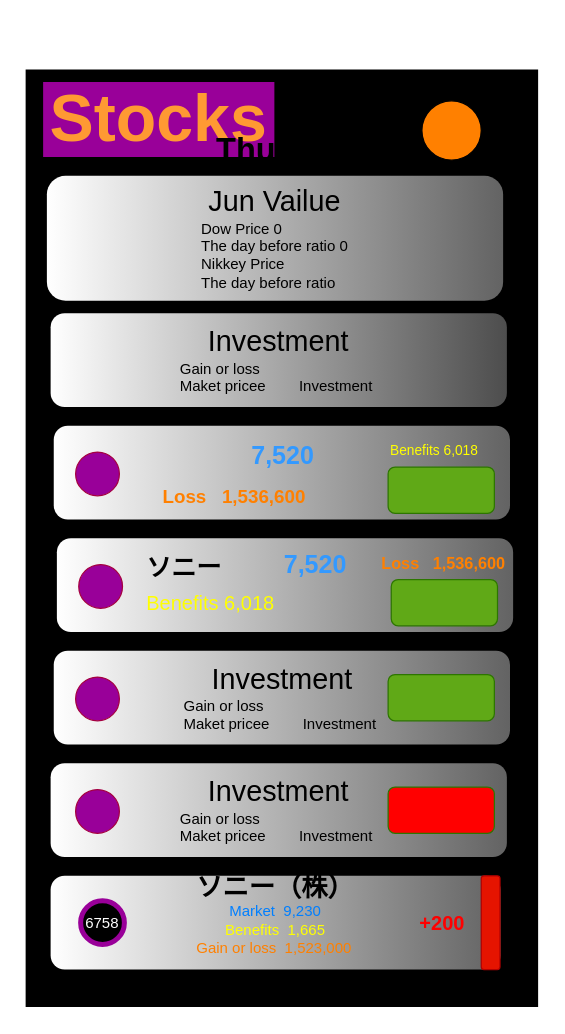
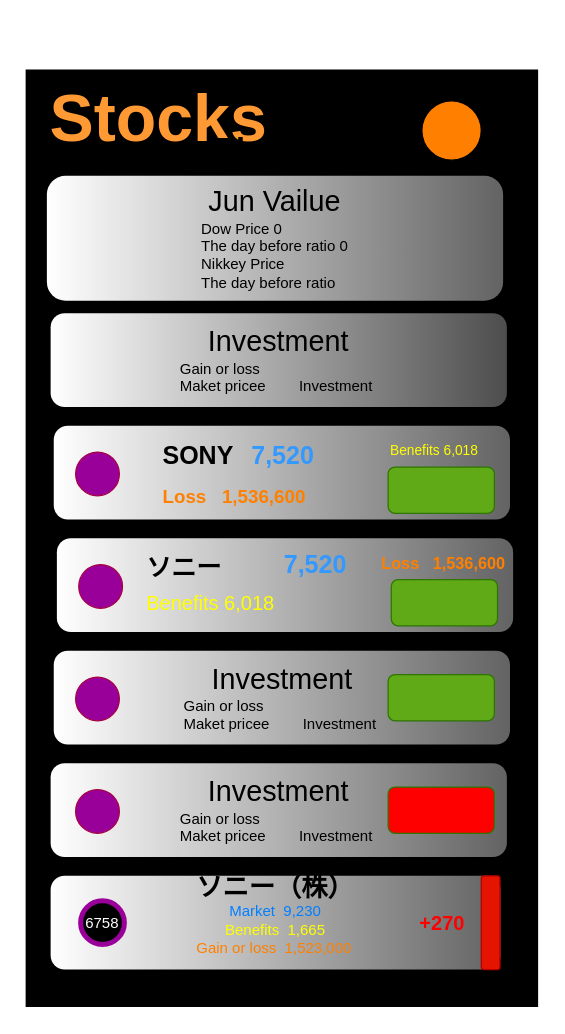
(159, 119) -> (159, 119)
none -> (199, 454)
(443, 923) -> (443, 923)
